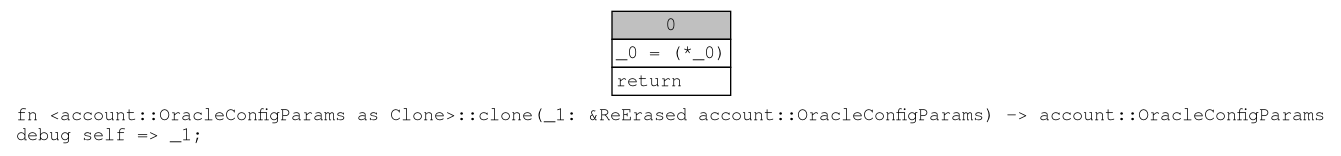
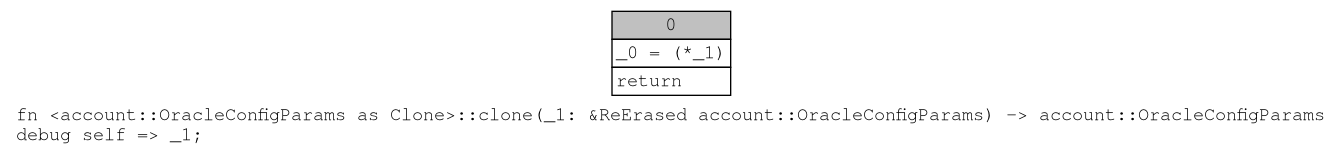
(671, 53) -> (671, 53)
